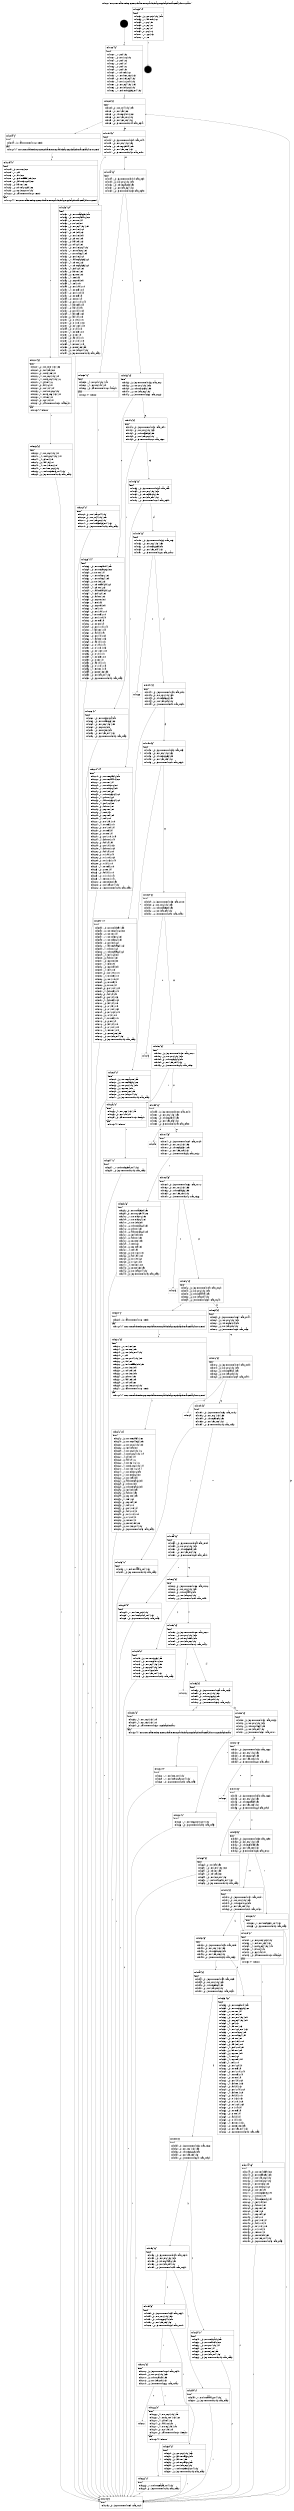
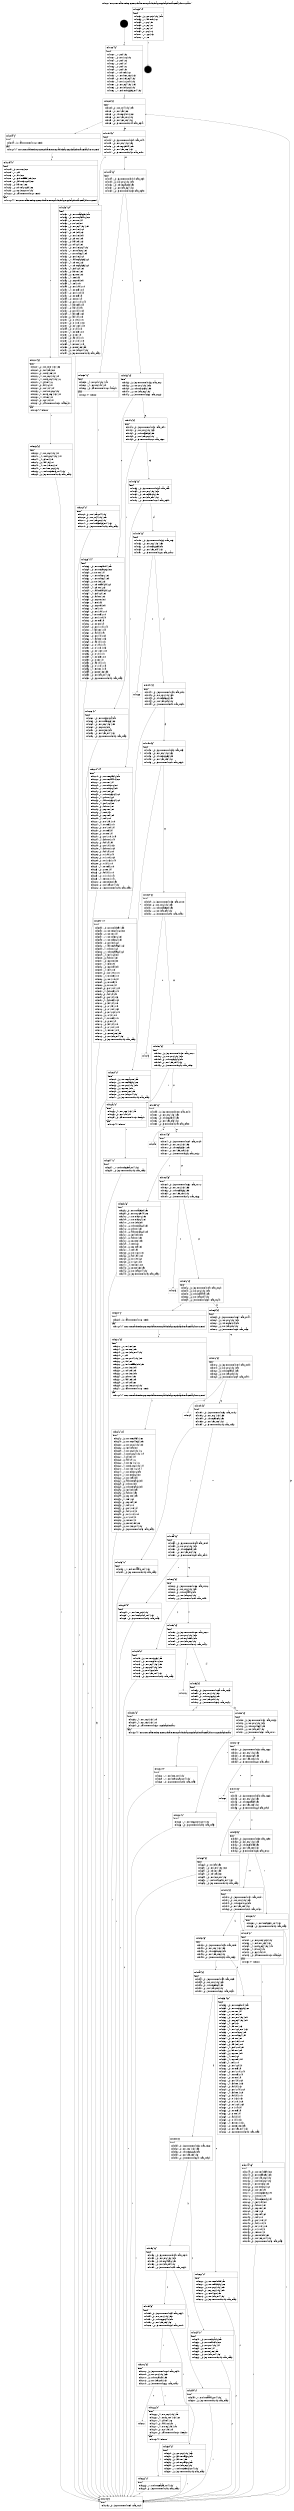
(157, 1134) -> (157, 1133)
none -> (181, 1165)
(97, 1723) -> (97, 1723)
none -> (216, 2287)
